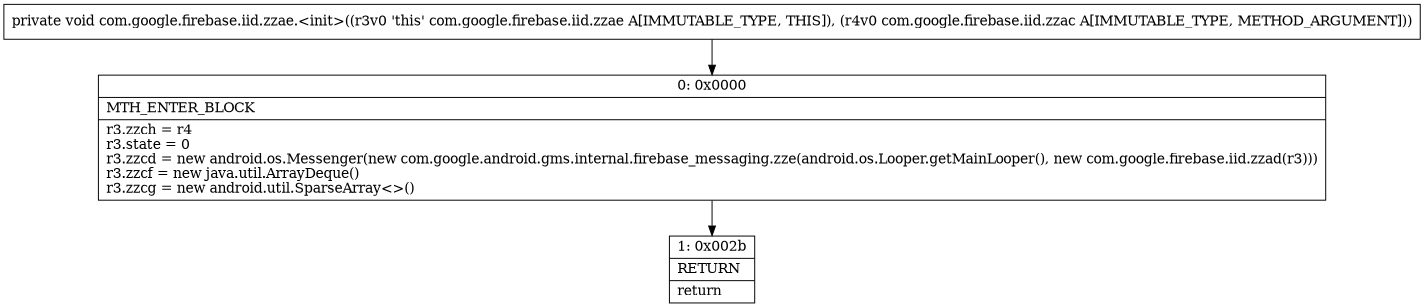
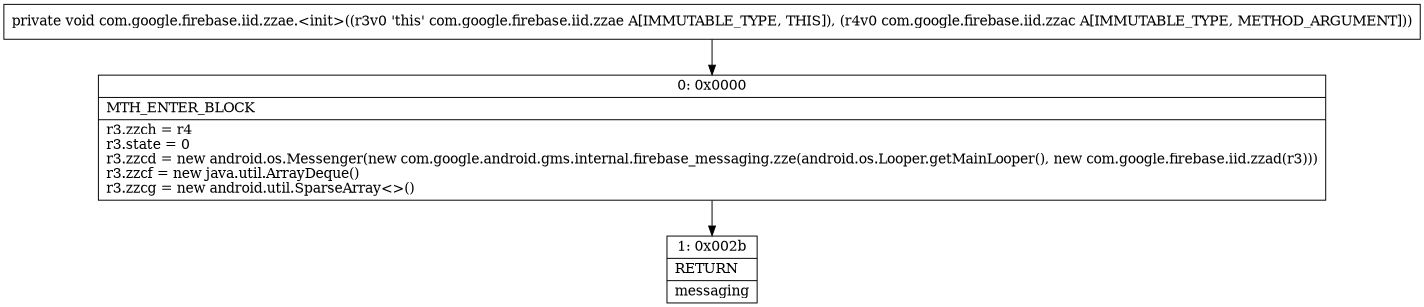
(699, 291) -> (712, 291)
